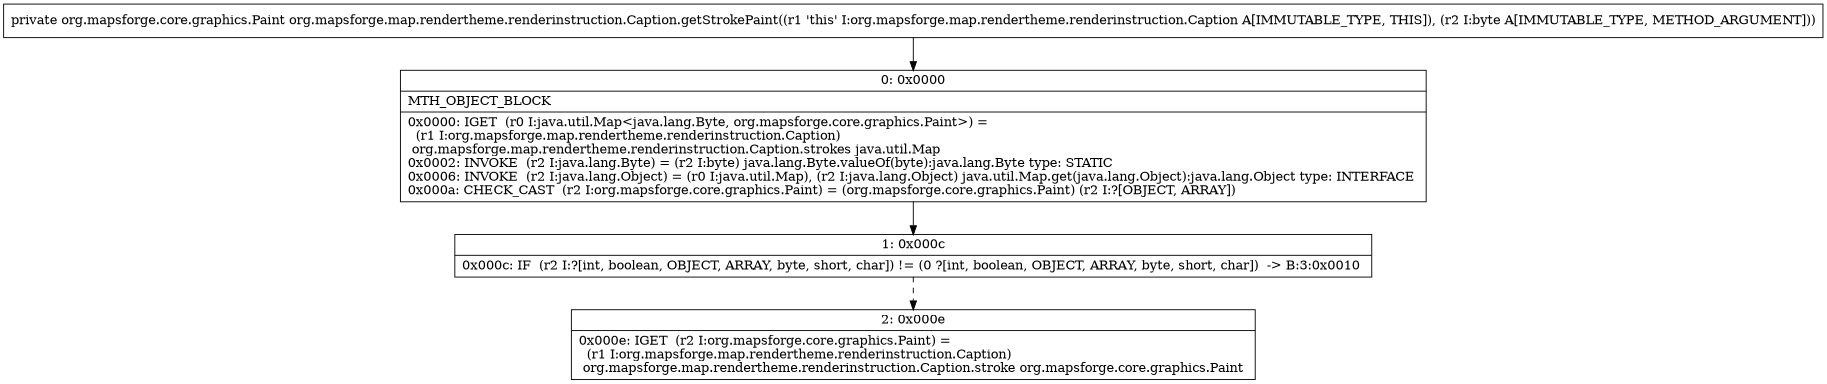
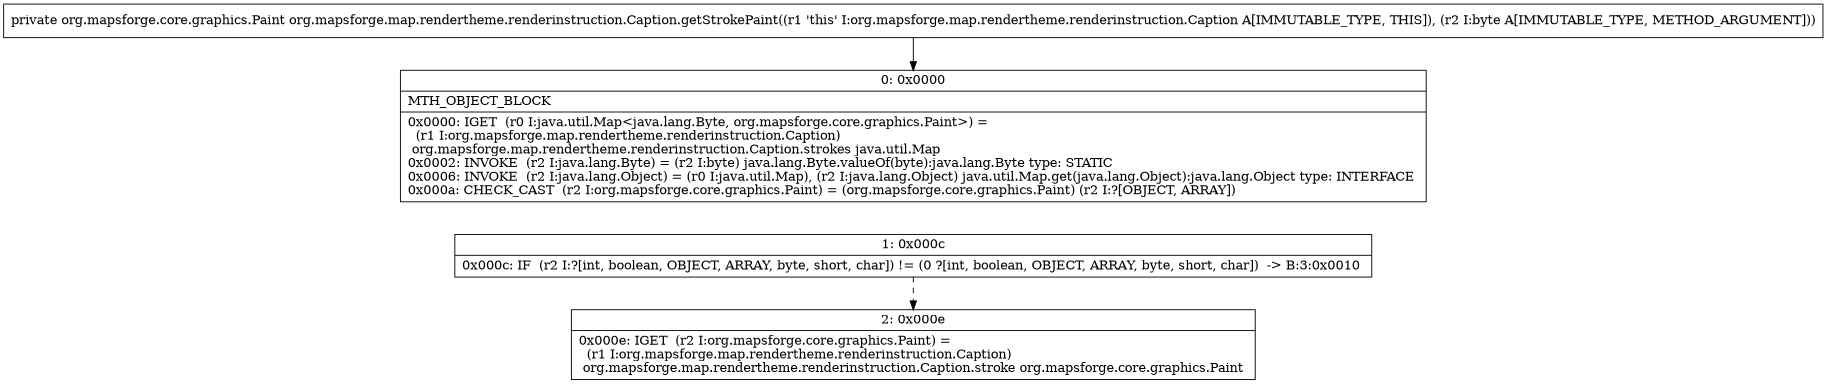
(913, 214) -> none
